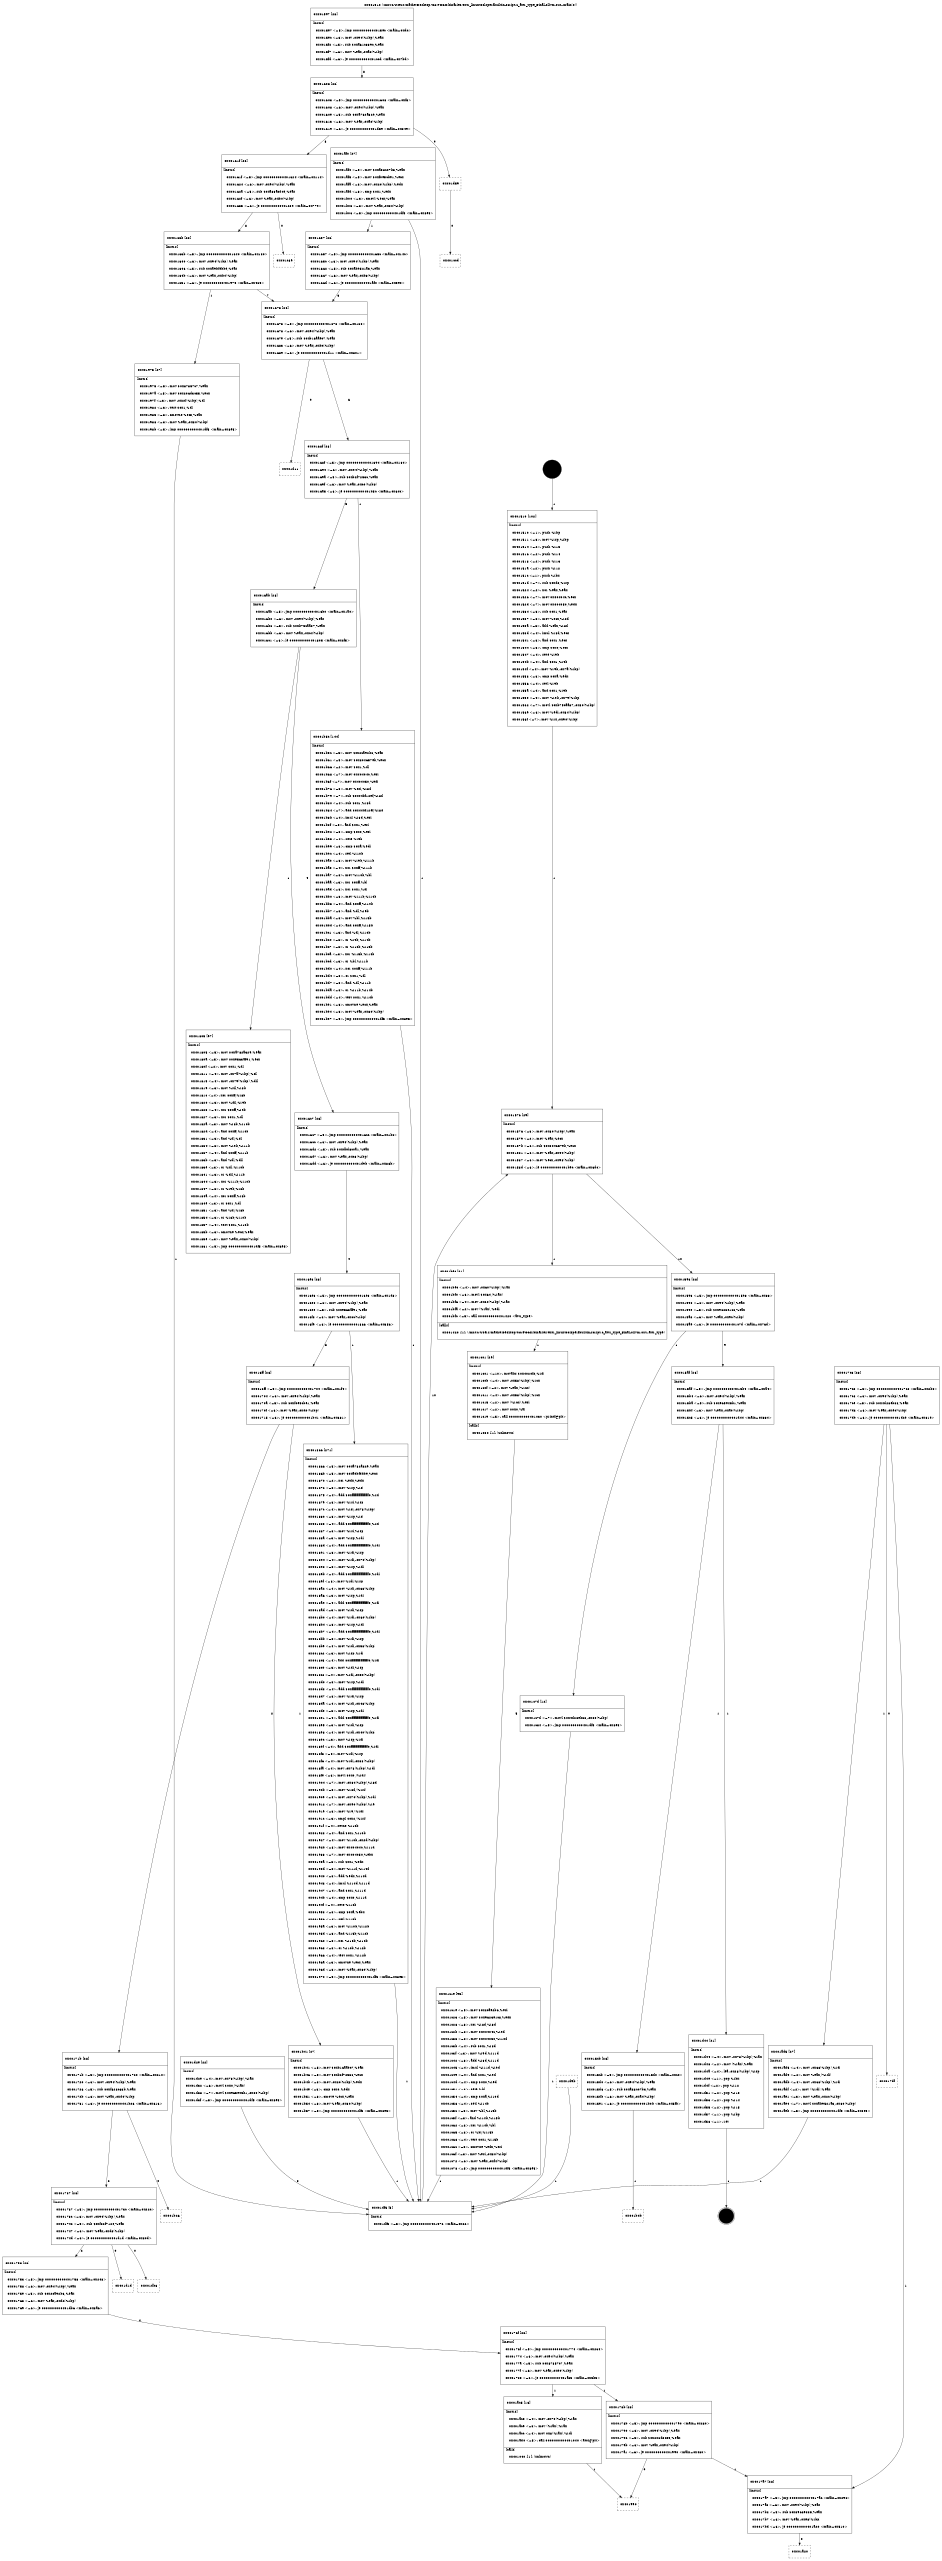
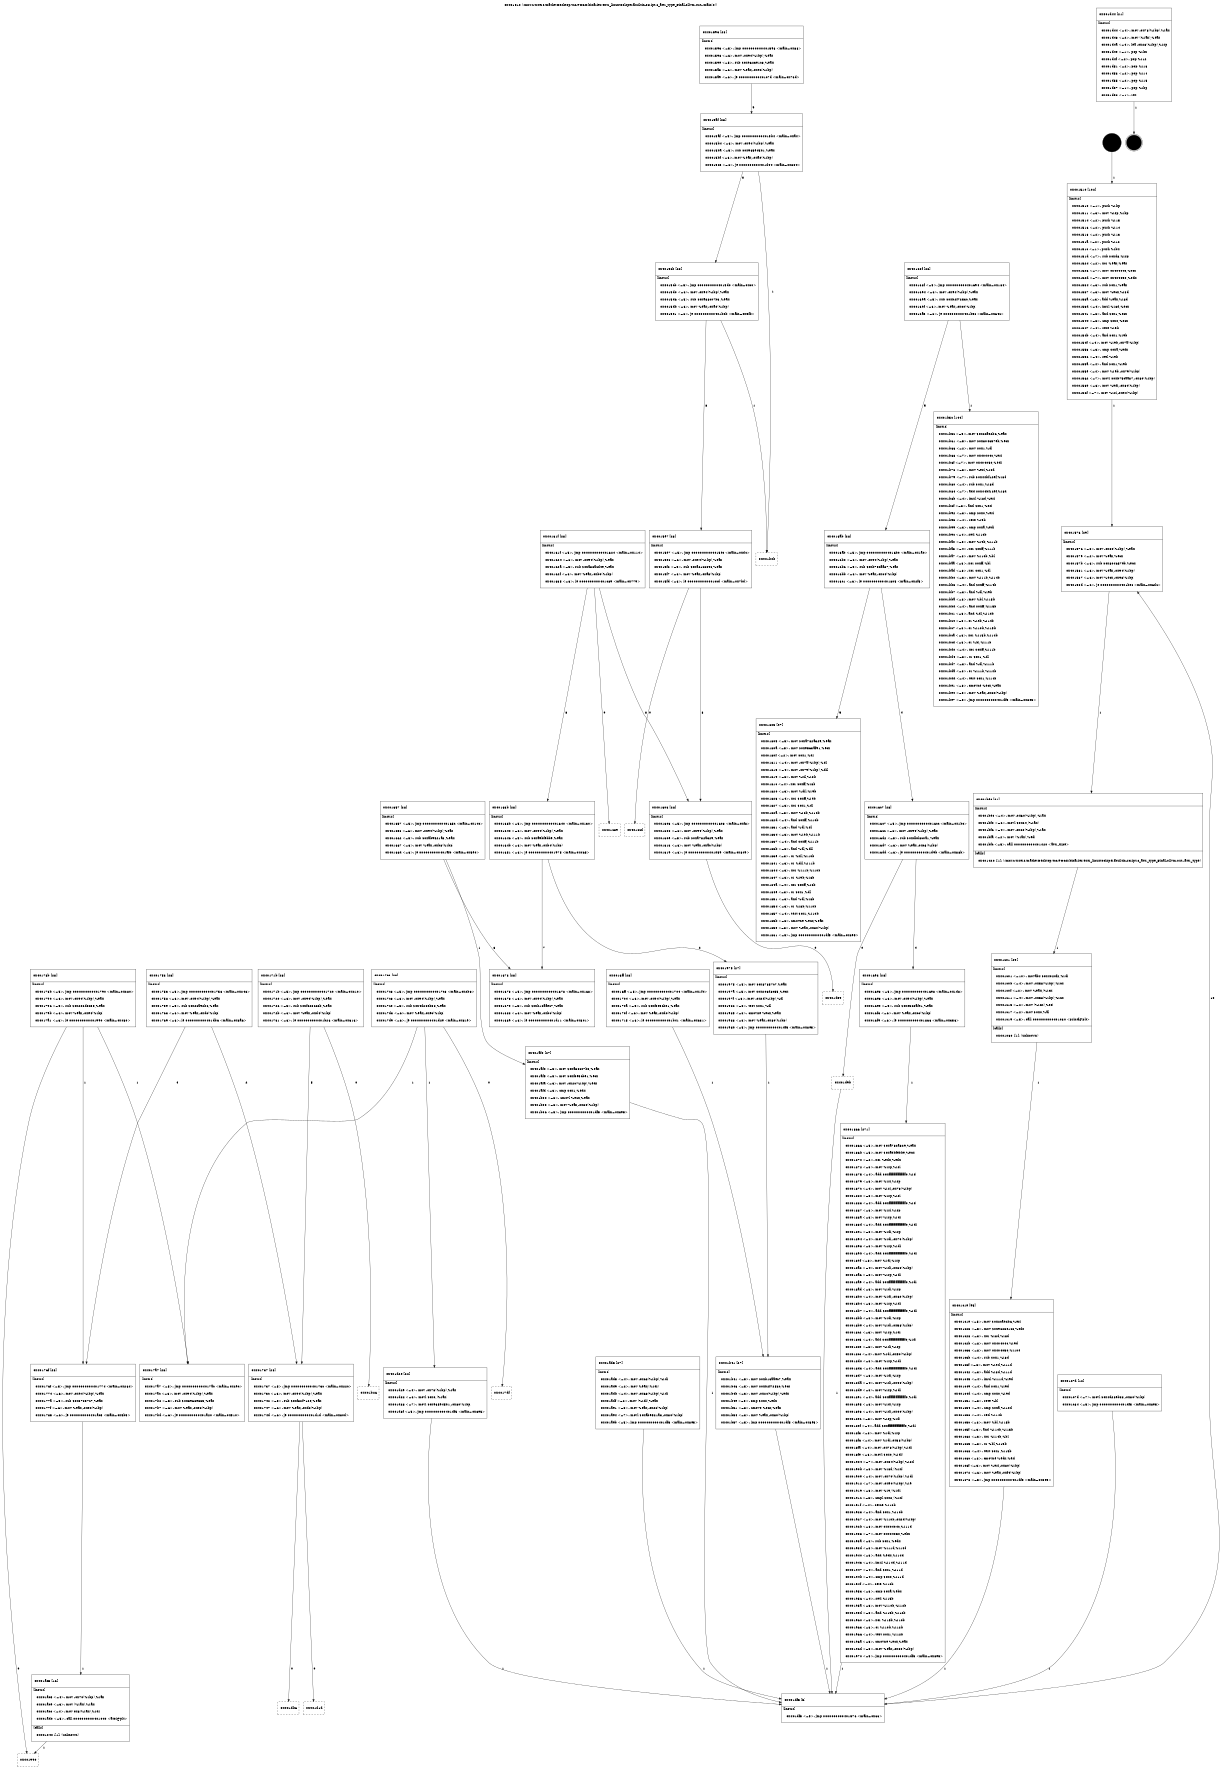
(319, 144) -> (636, 697)
(450, 221) -> (651, 702)
(370, 225) -> (480, 969)
(211, 296) -> (699, 948)
(335, 399) -> none
none -> (704, 424)
(290, 469) -> none
(288, 878) -> (840, 713)
none -> (856, 962)
(639, 1223) -> none
(323, 1348) -> none
(174, 1403) -> (767, 1194)
(607, 1505) -> none
(411, 1612) -> none
(516, 1714) -> (1038, 1083)
(718, 1714) -> (742, 178)
(725, 1728) -> (770, 361)
(181, 1732) -> none
(854, 1734) -> (430, 1196)
(108, 2181) -> (311, 1083)
(297, 2181) -> (503, 1669)
(80, 2250) -> (264, 1192)
(605, 2392) -> (83, 1194)
(800, 2552) -> none
